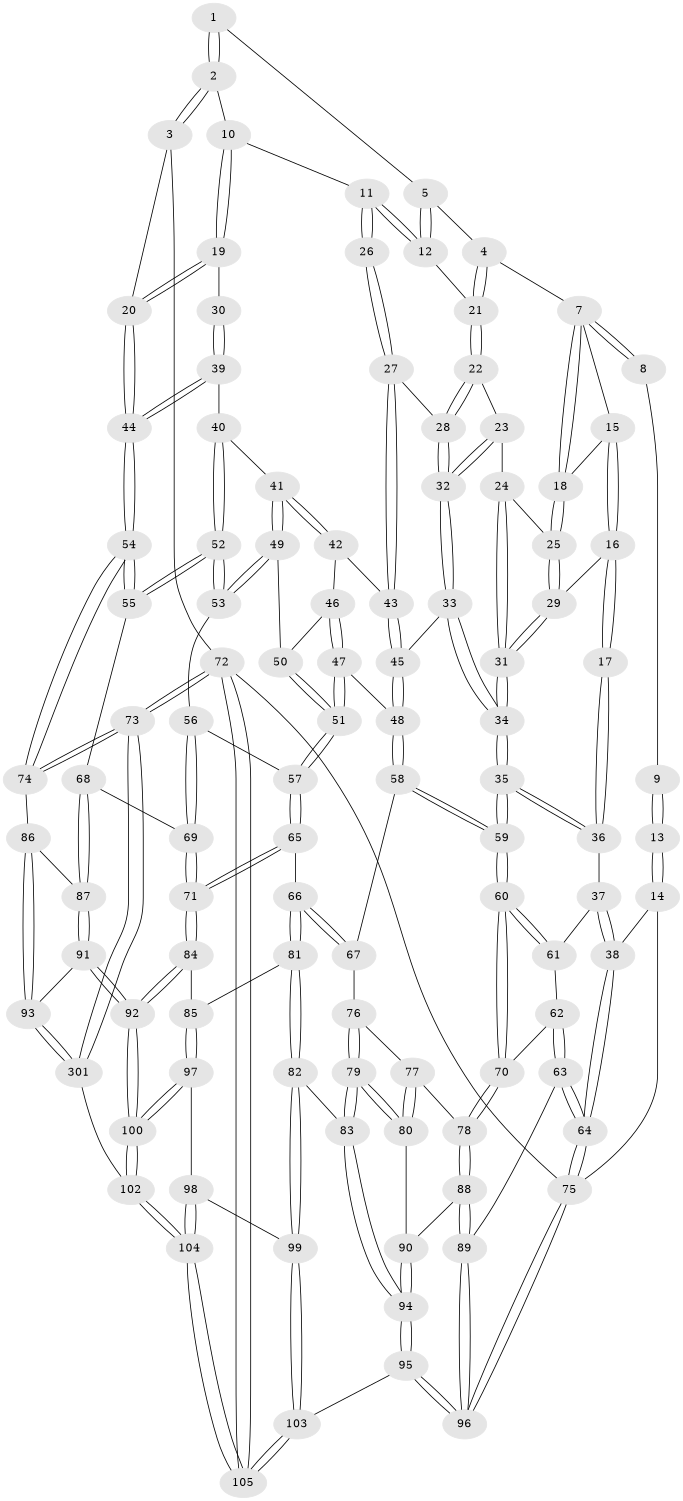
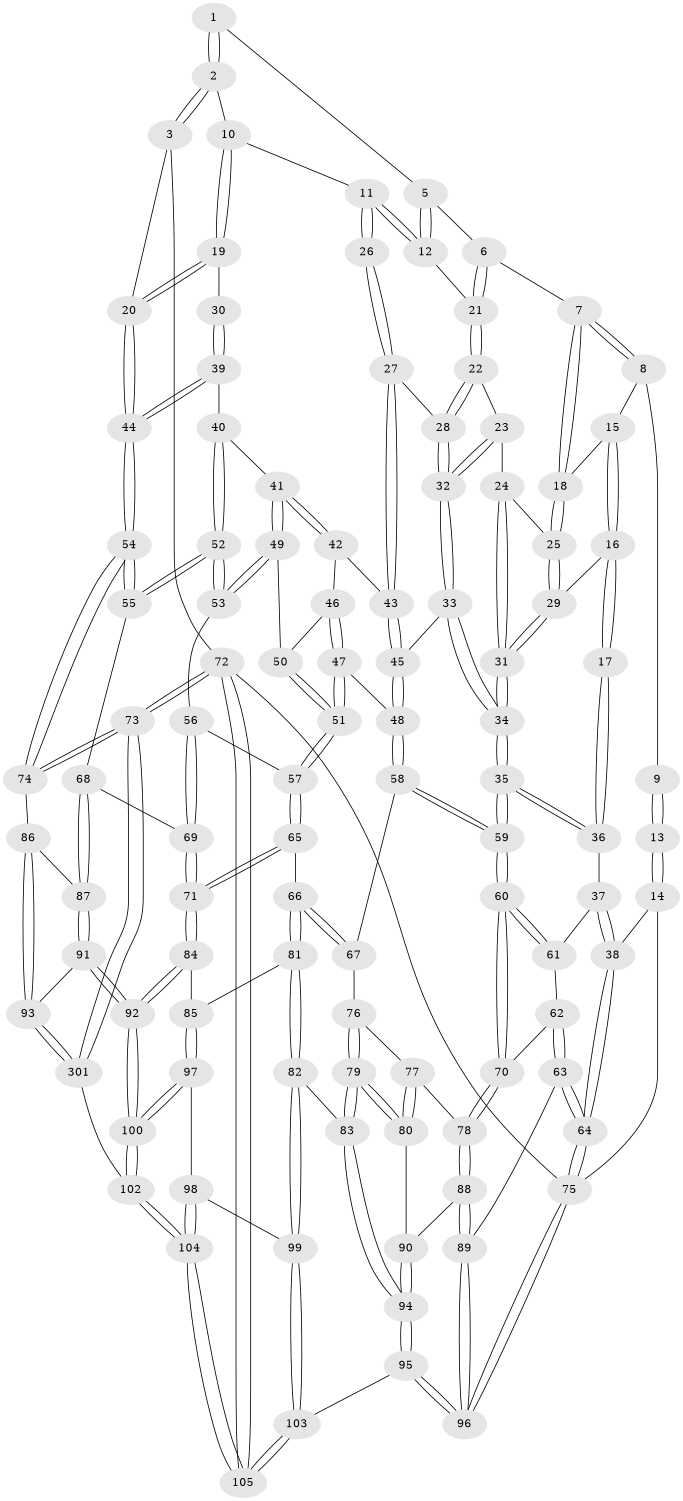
(484, 252) -> (484, 252)
(596, 370) -> (628, 399)
